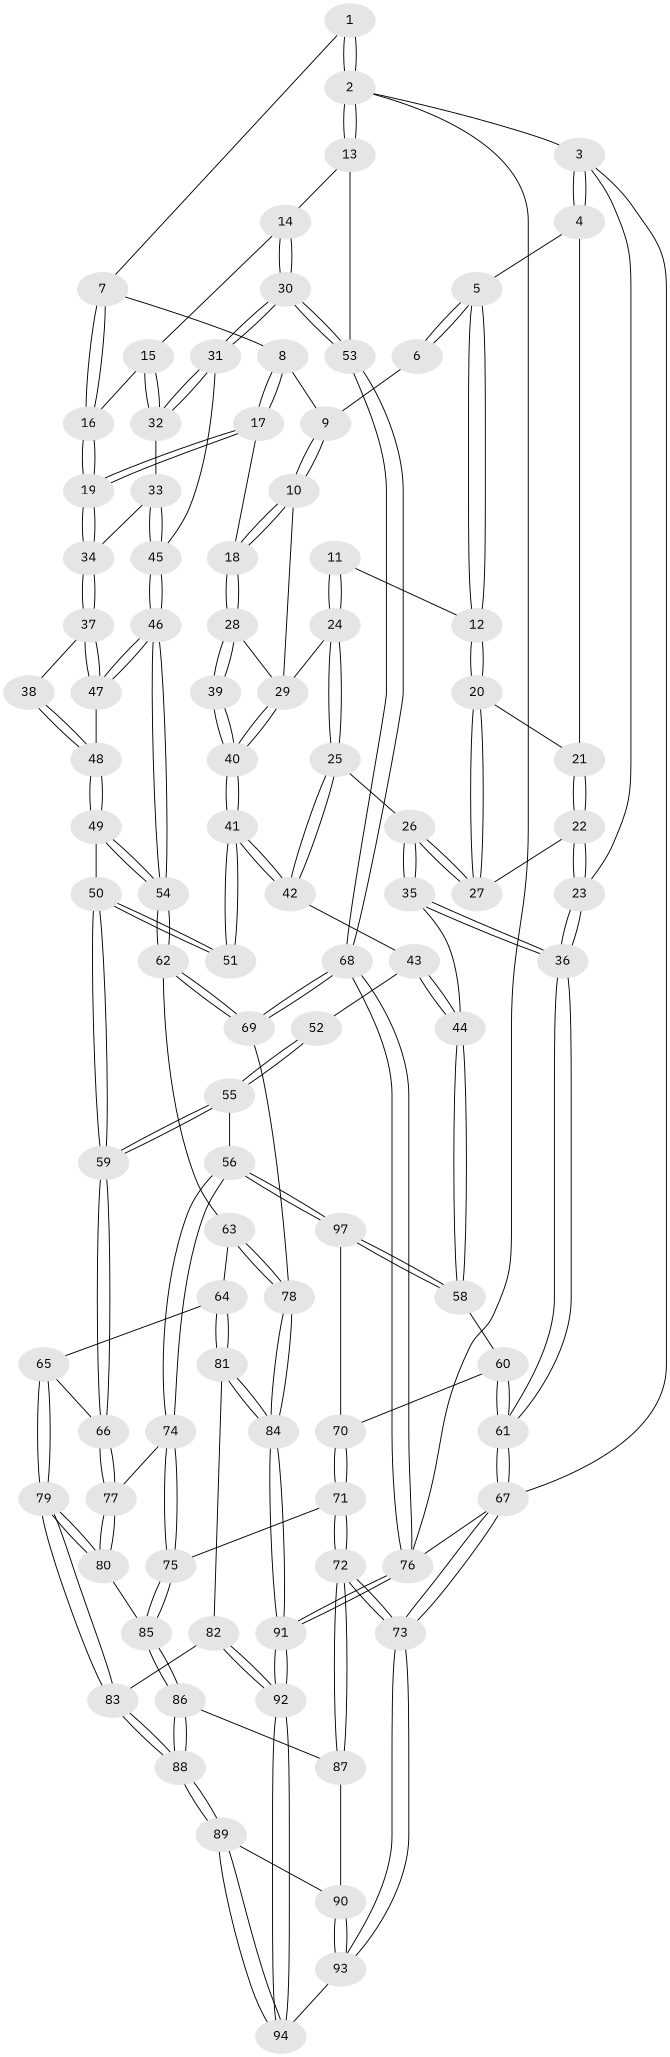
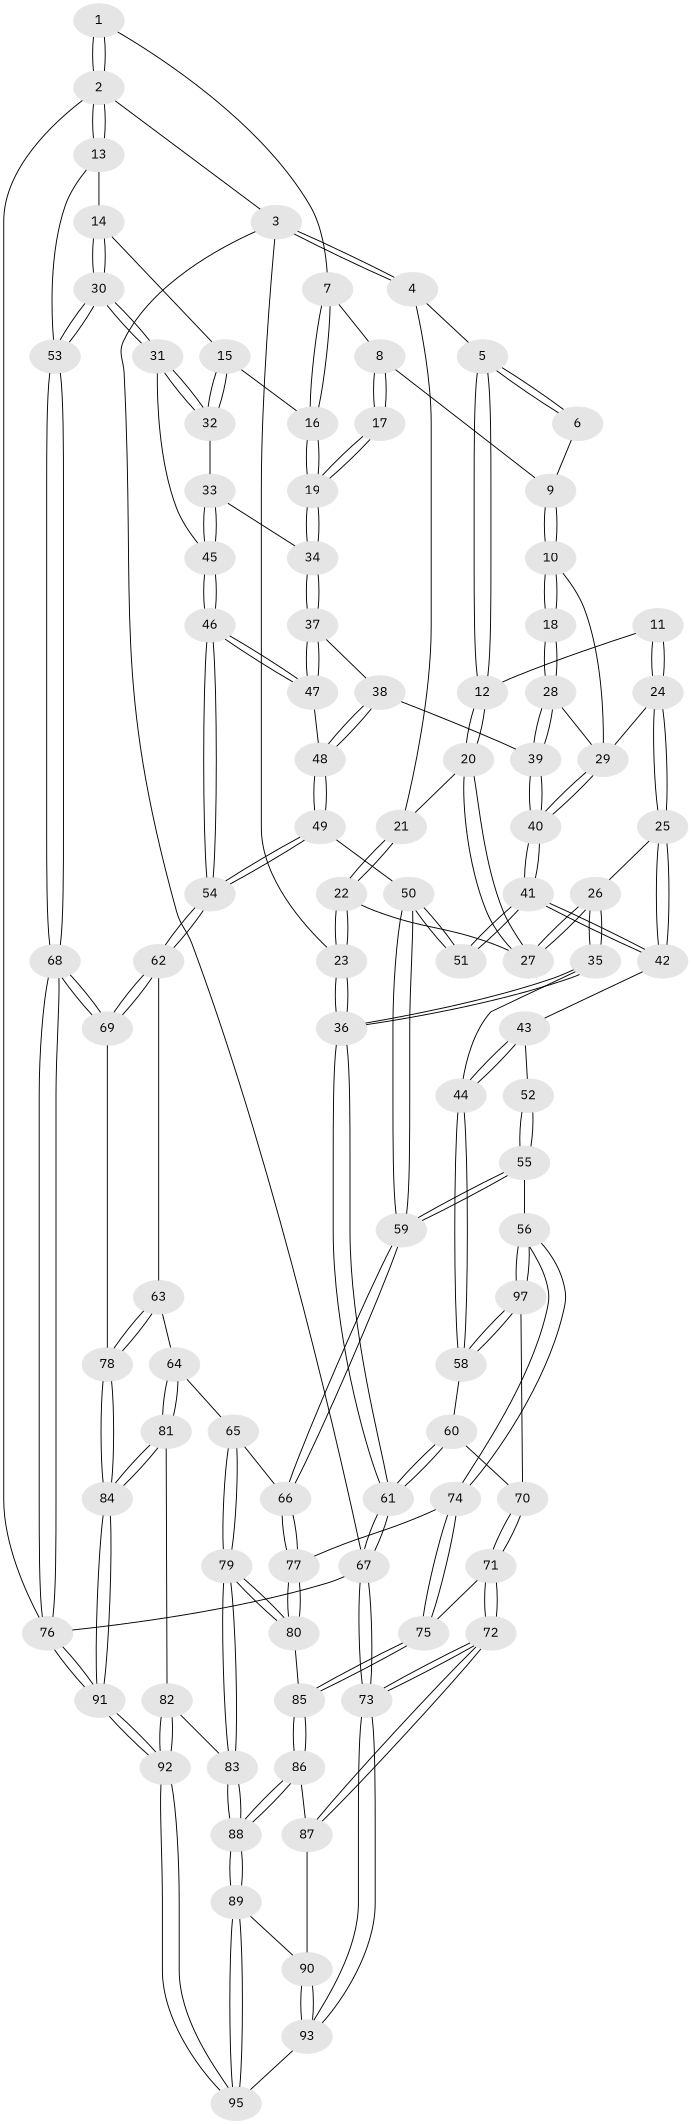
(245, 491) -> none
none -> (459, 725)
(281, 2037) -> (236, 2104)
